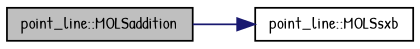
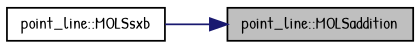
(215, 24) -> (187, 24)
